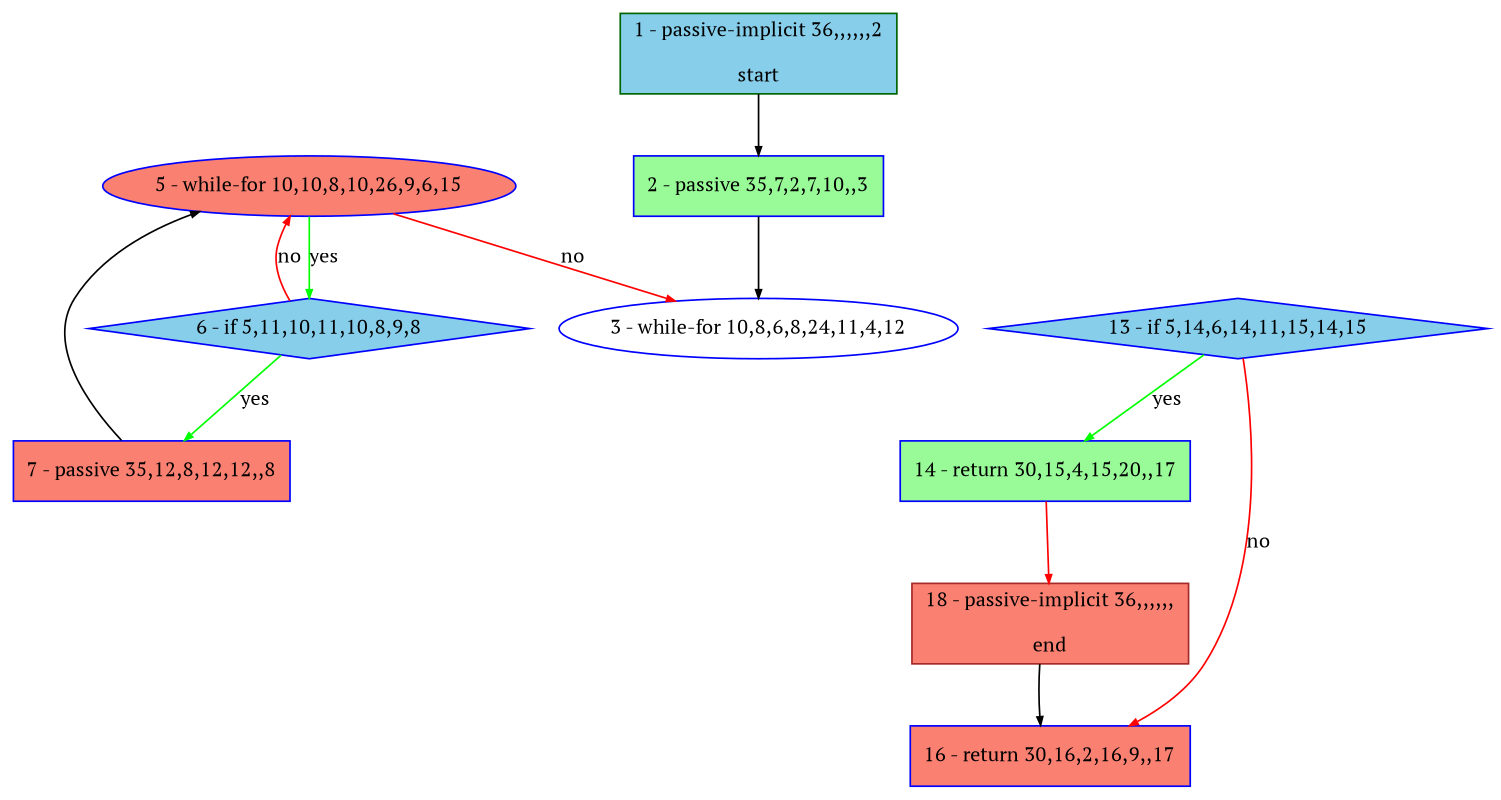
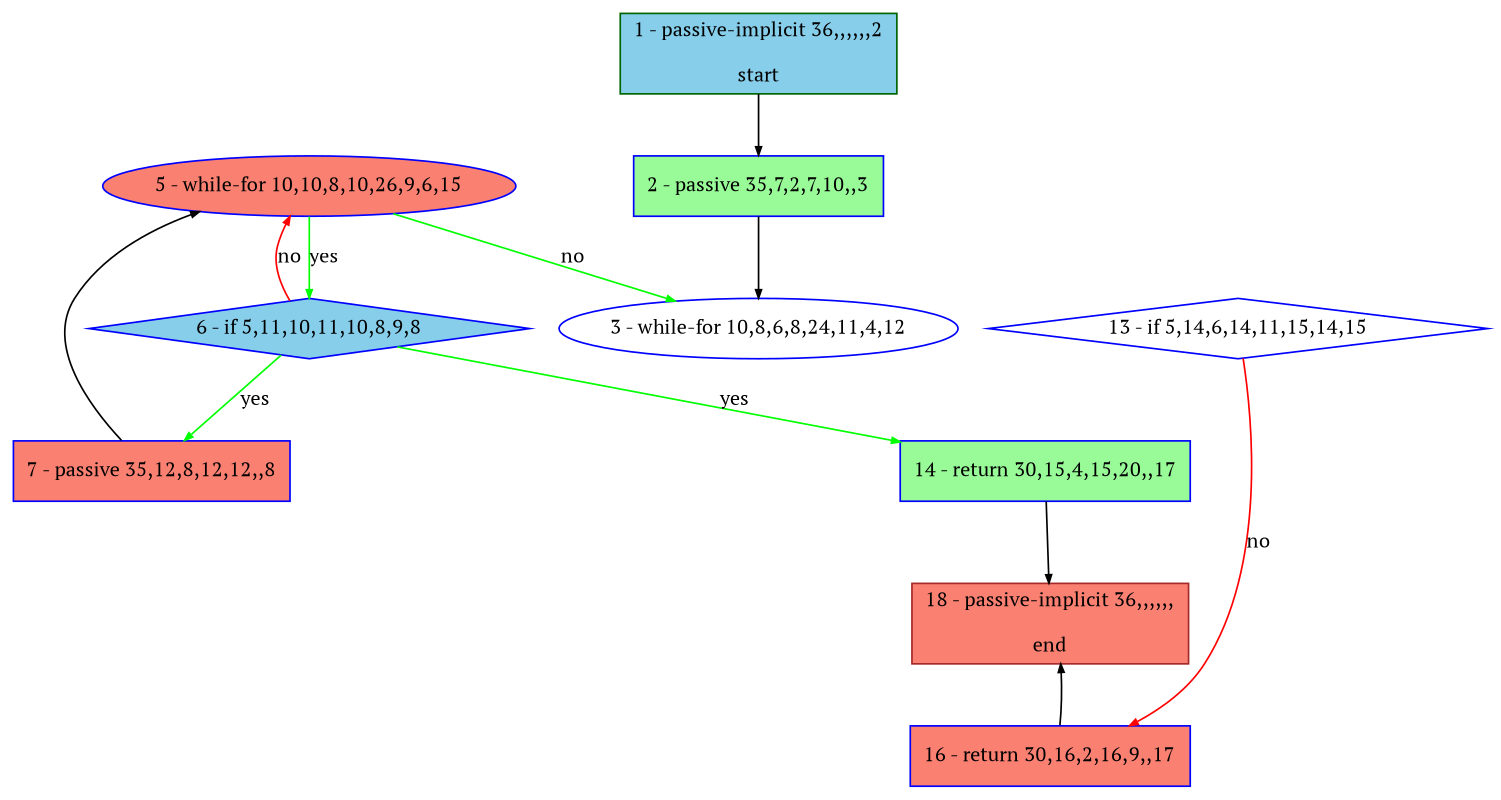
(530, 256) -> (530, 256)
(1238, 329) -> (1238, 329)
(1148, 395) -> (645, 394)
(1047, 538) -> (1047, 538)
(1039, 690) -> (1061, 699)
